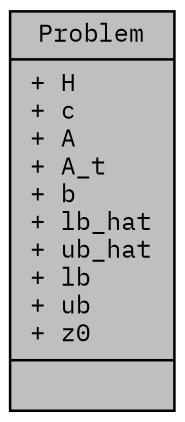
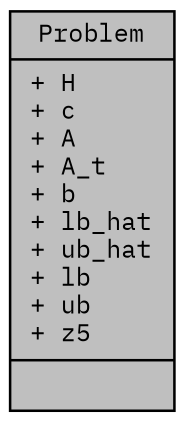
(62, 334) -> (62, 334)
